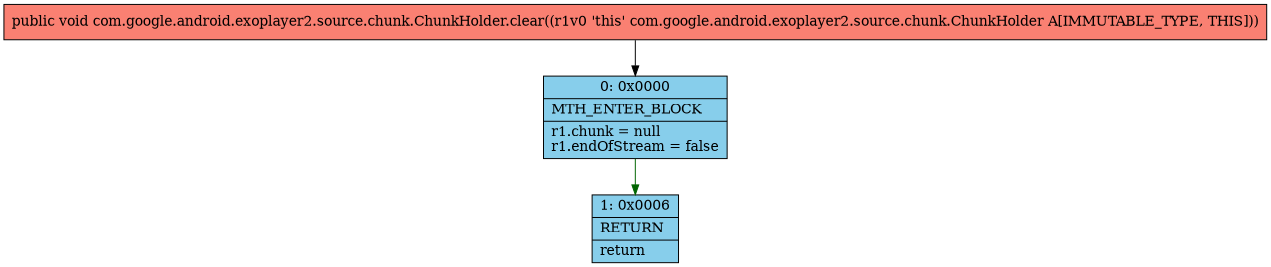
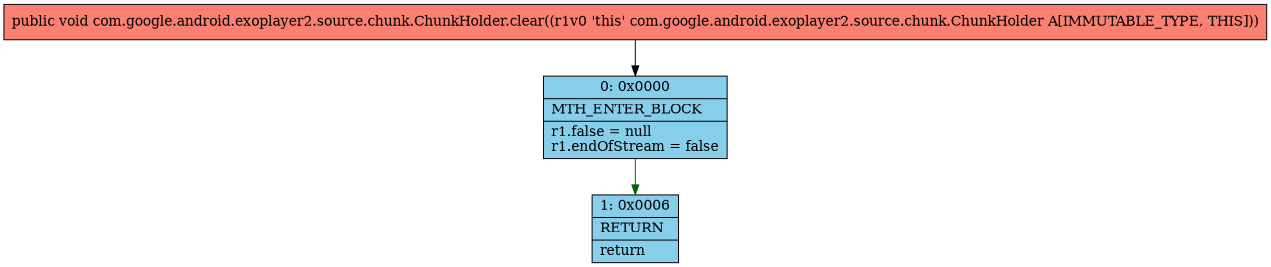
(606, 132) -> (602, 132)
